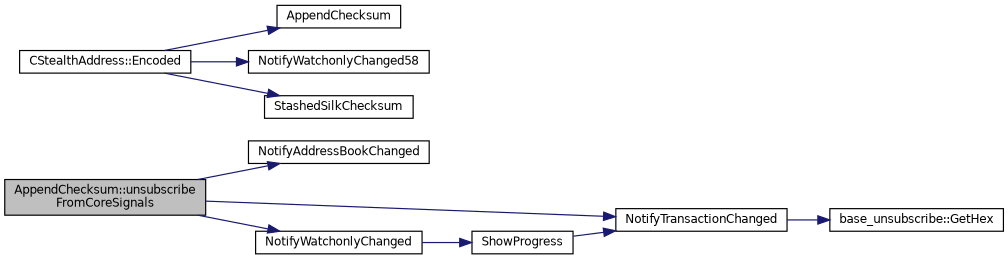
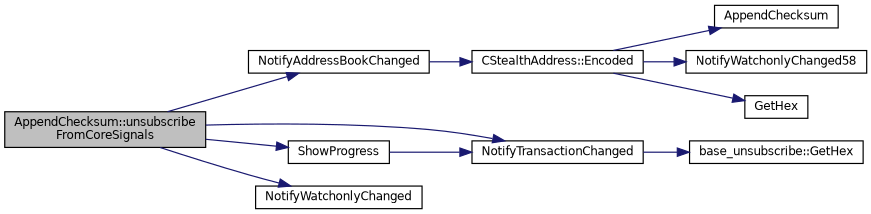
none -> (445, 62)
(339, 107) -> (776, 107)
(441, 243) -> (241, 143)
